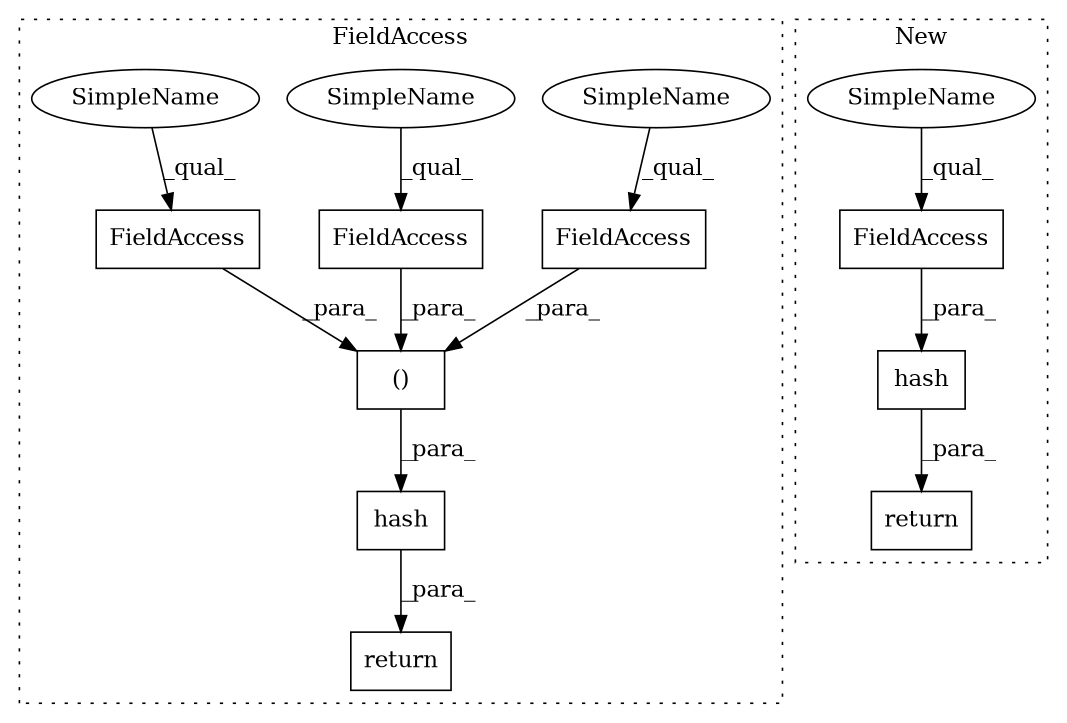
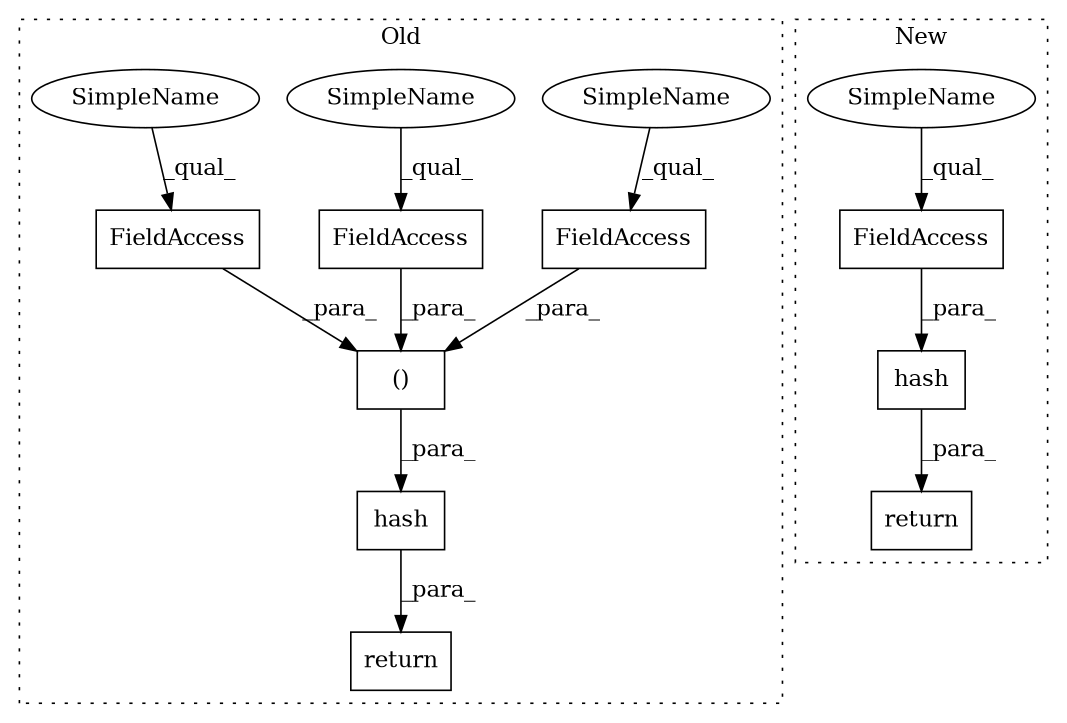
(401, 38) -> (401, 38)
